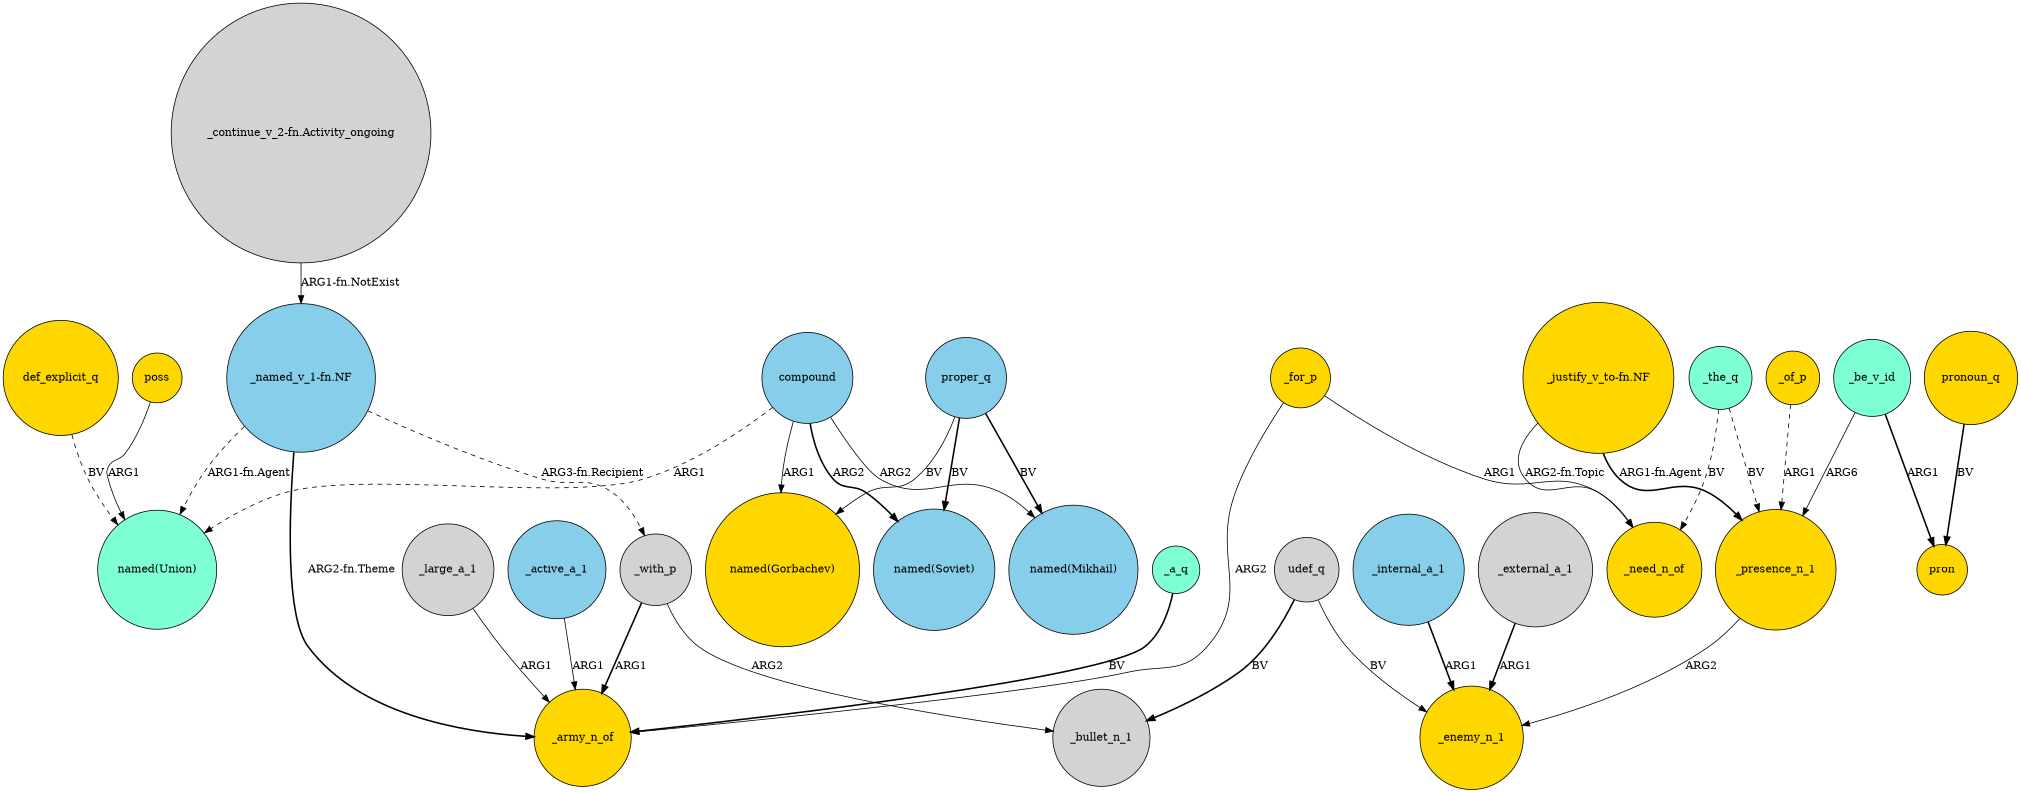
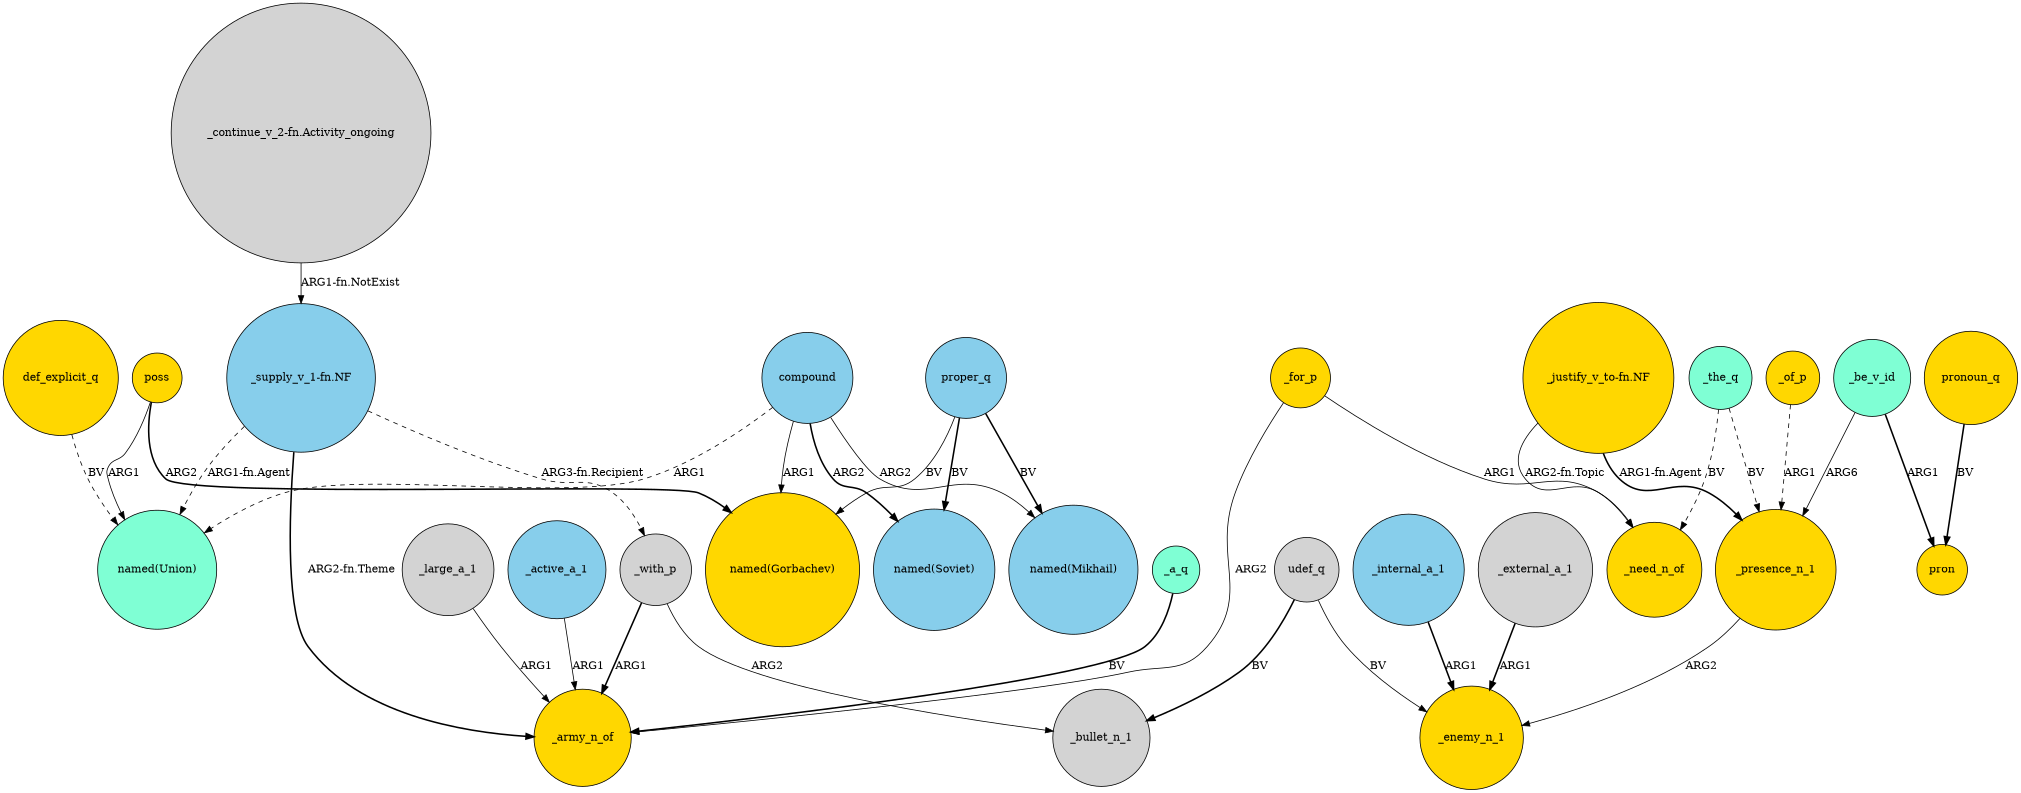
(301, 378) -> (301, 378)
none -> (406, 489)
